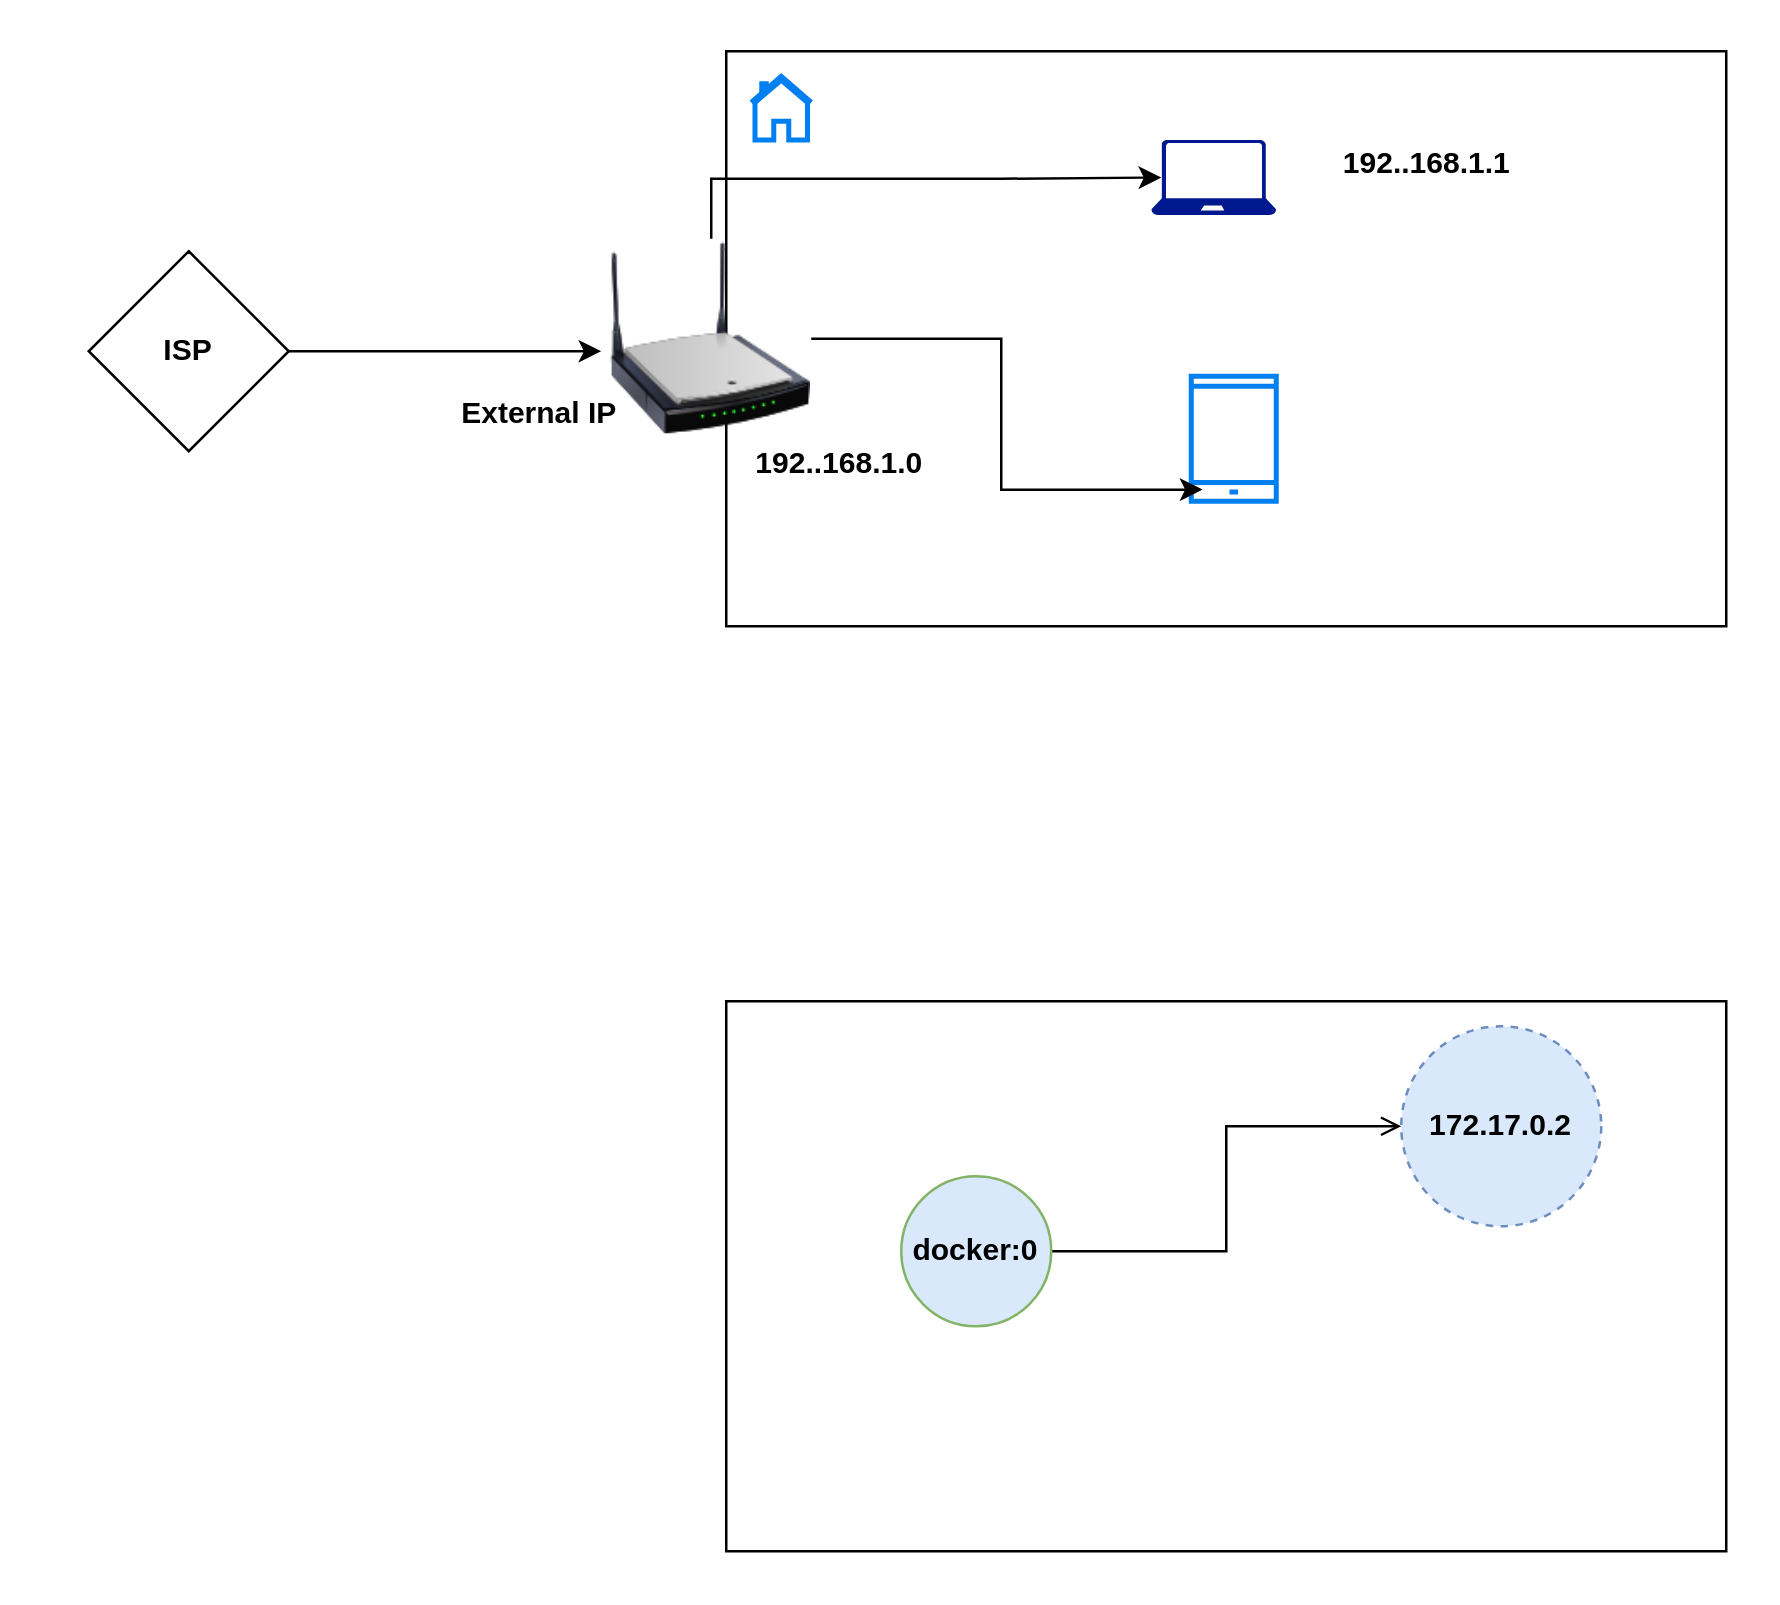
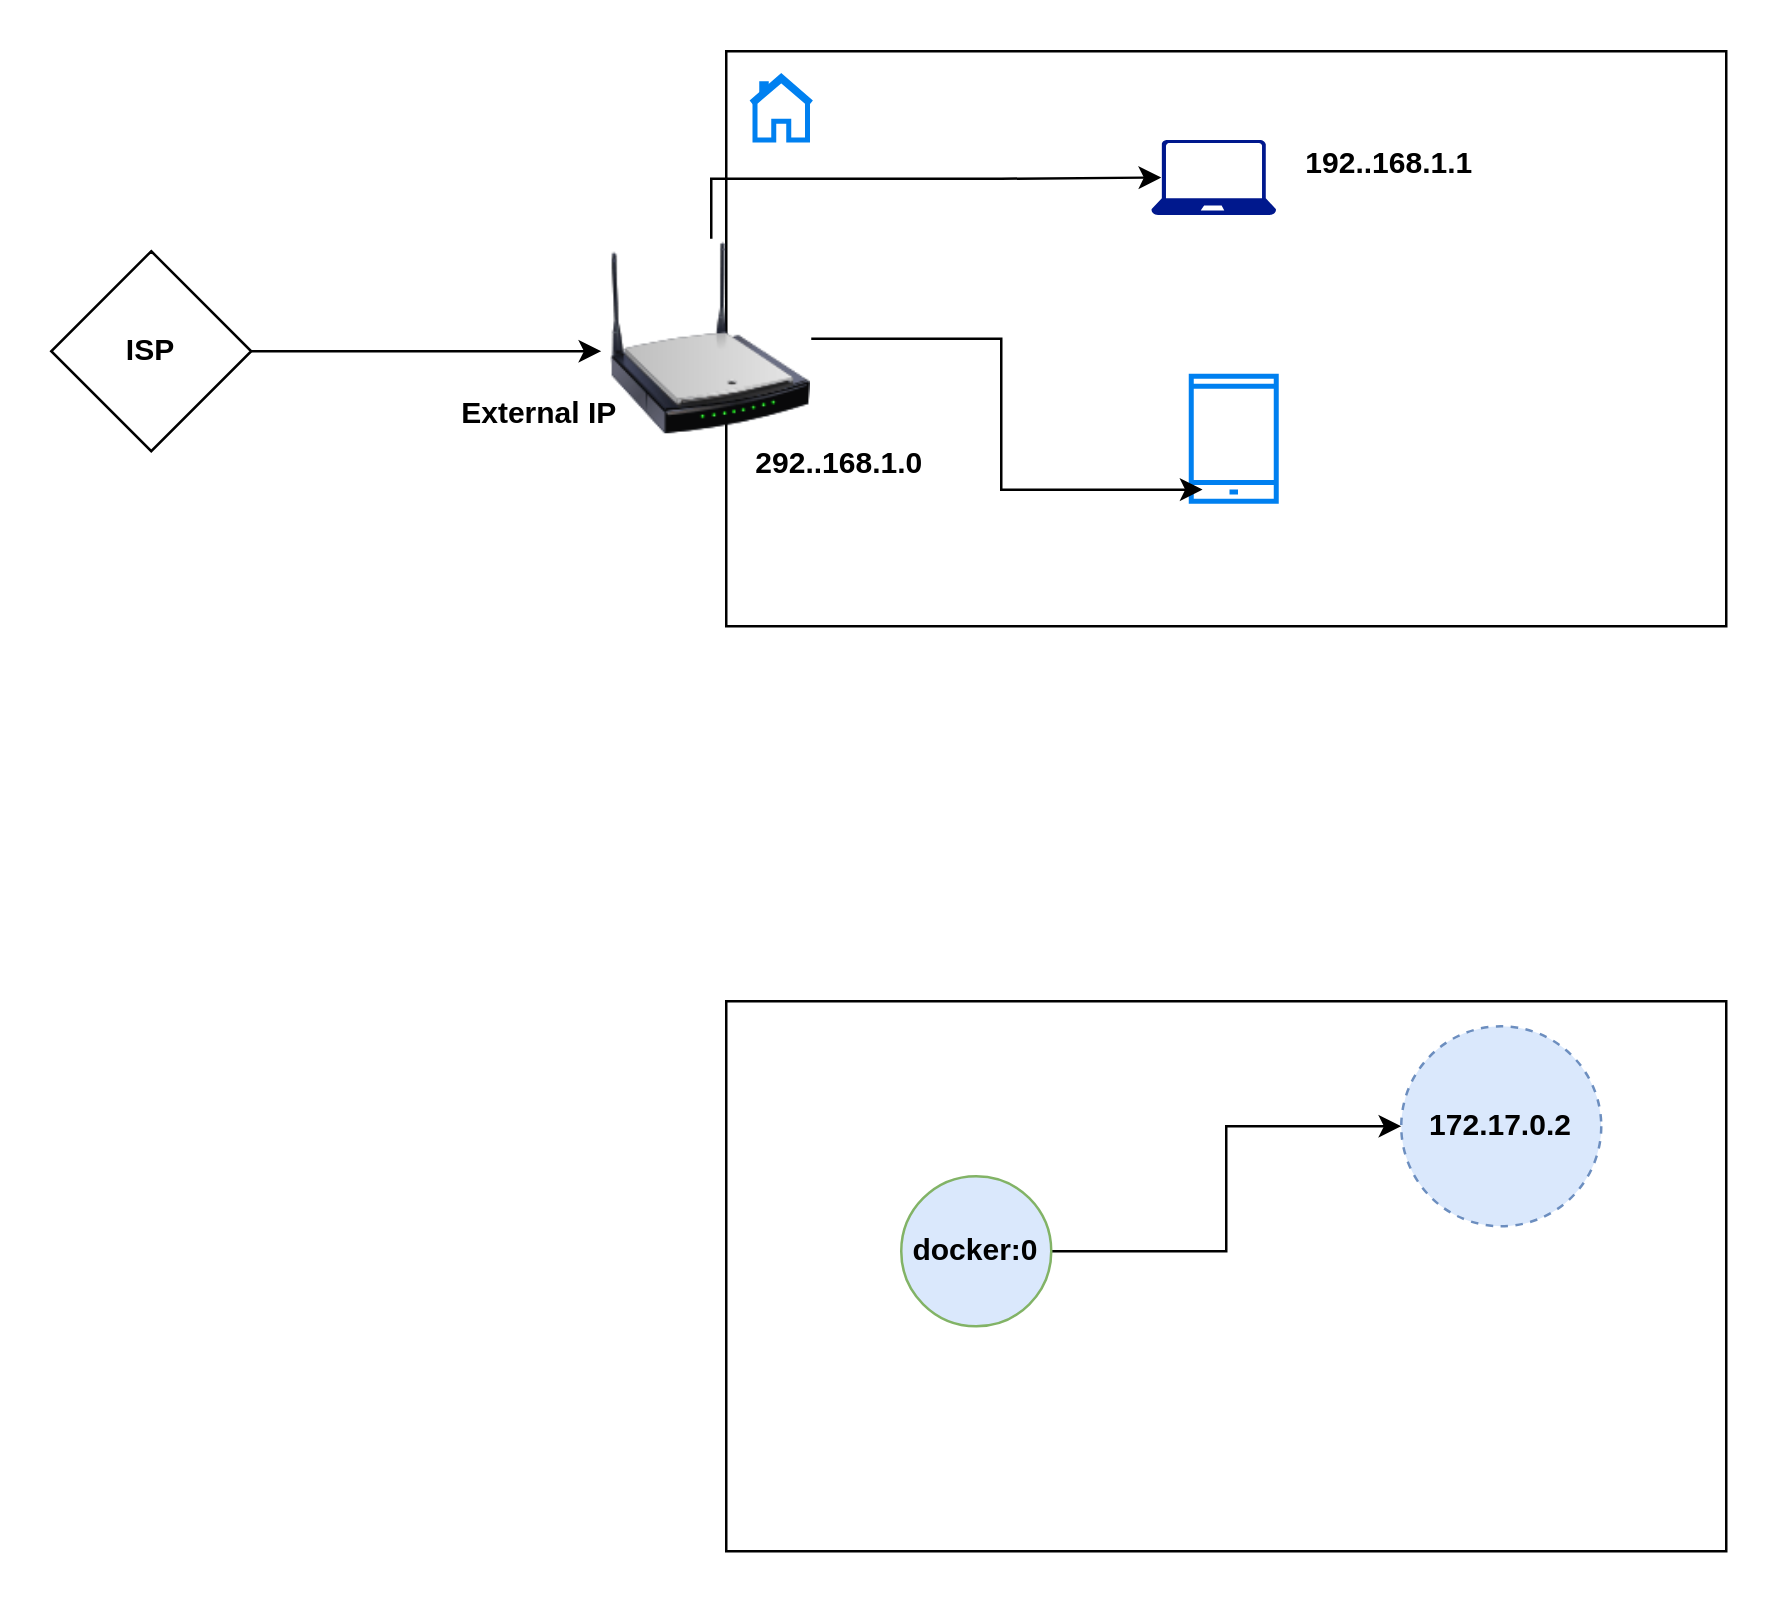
(1426, 164) -> (1389, 164)
(189, 351) -> (151, 351)
(840, 464) -> (840, 464)
(1387, 1126) -> (1383, 1126)
